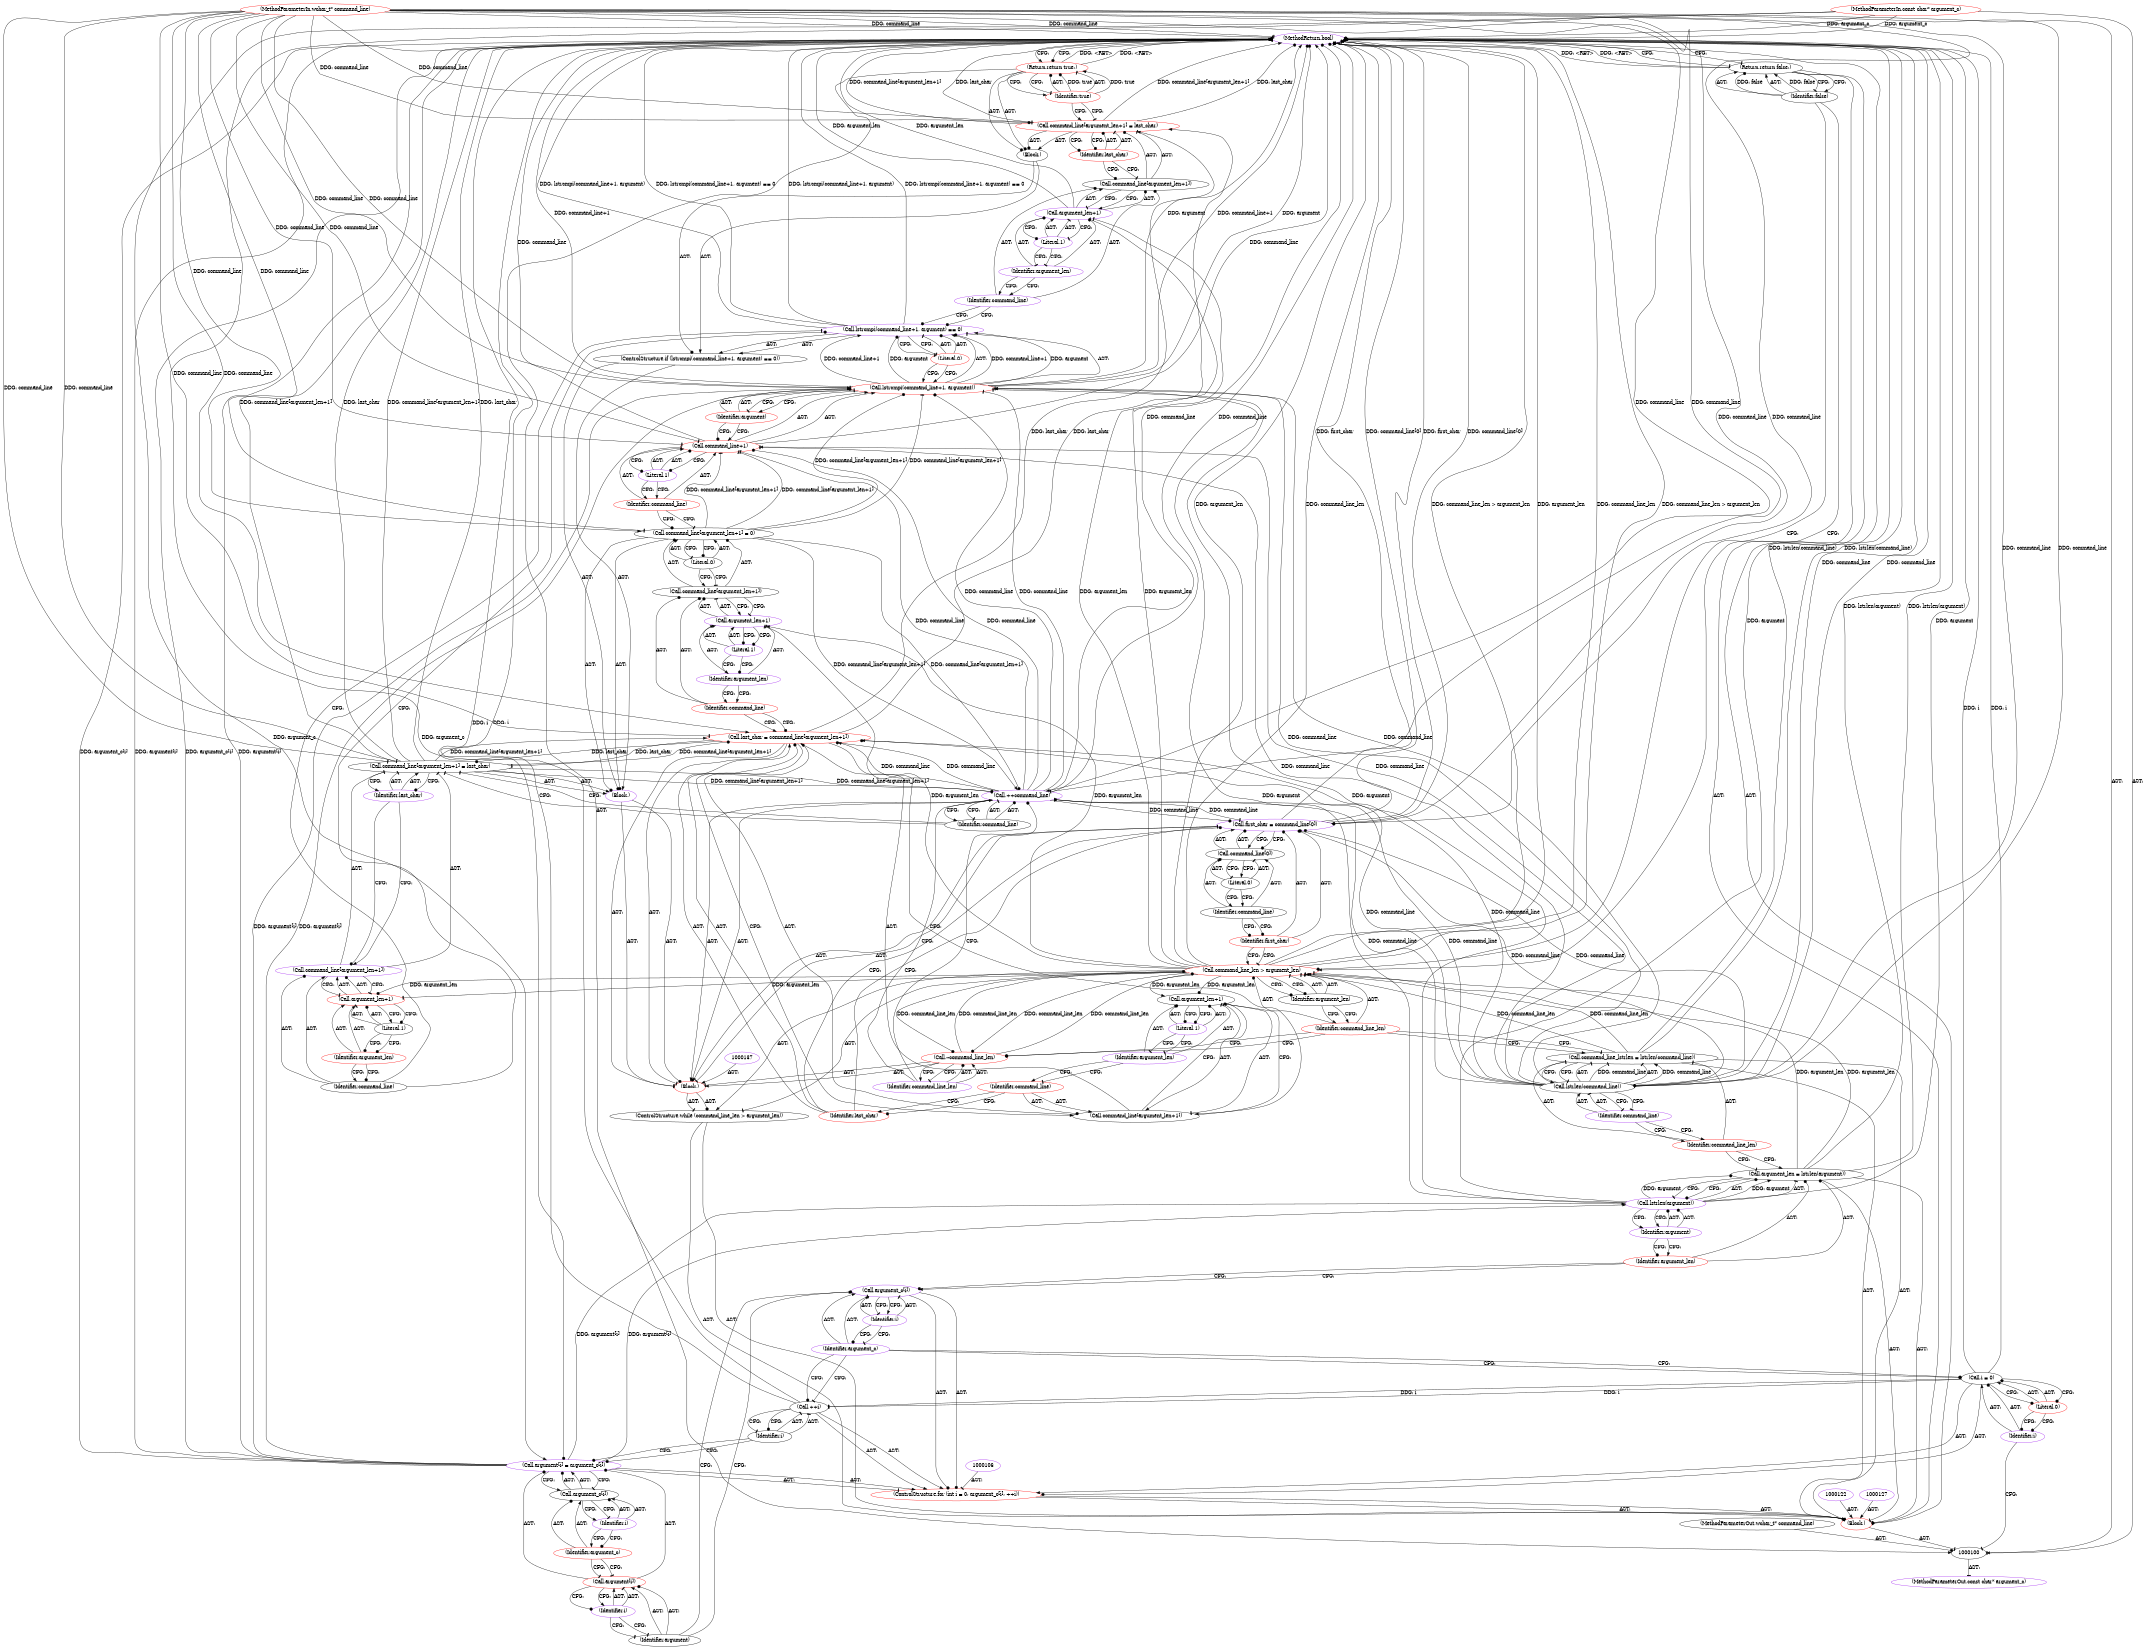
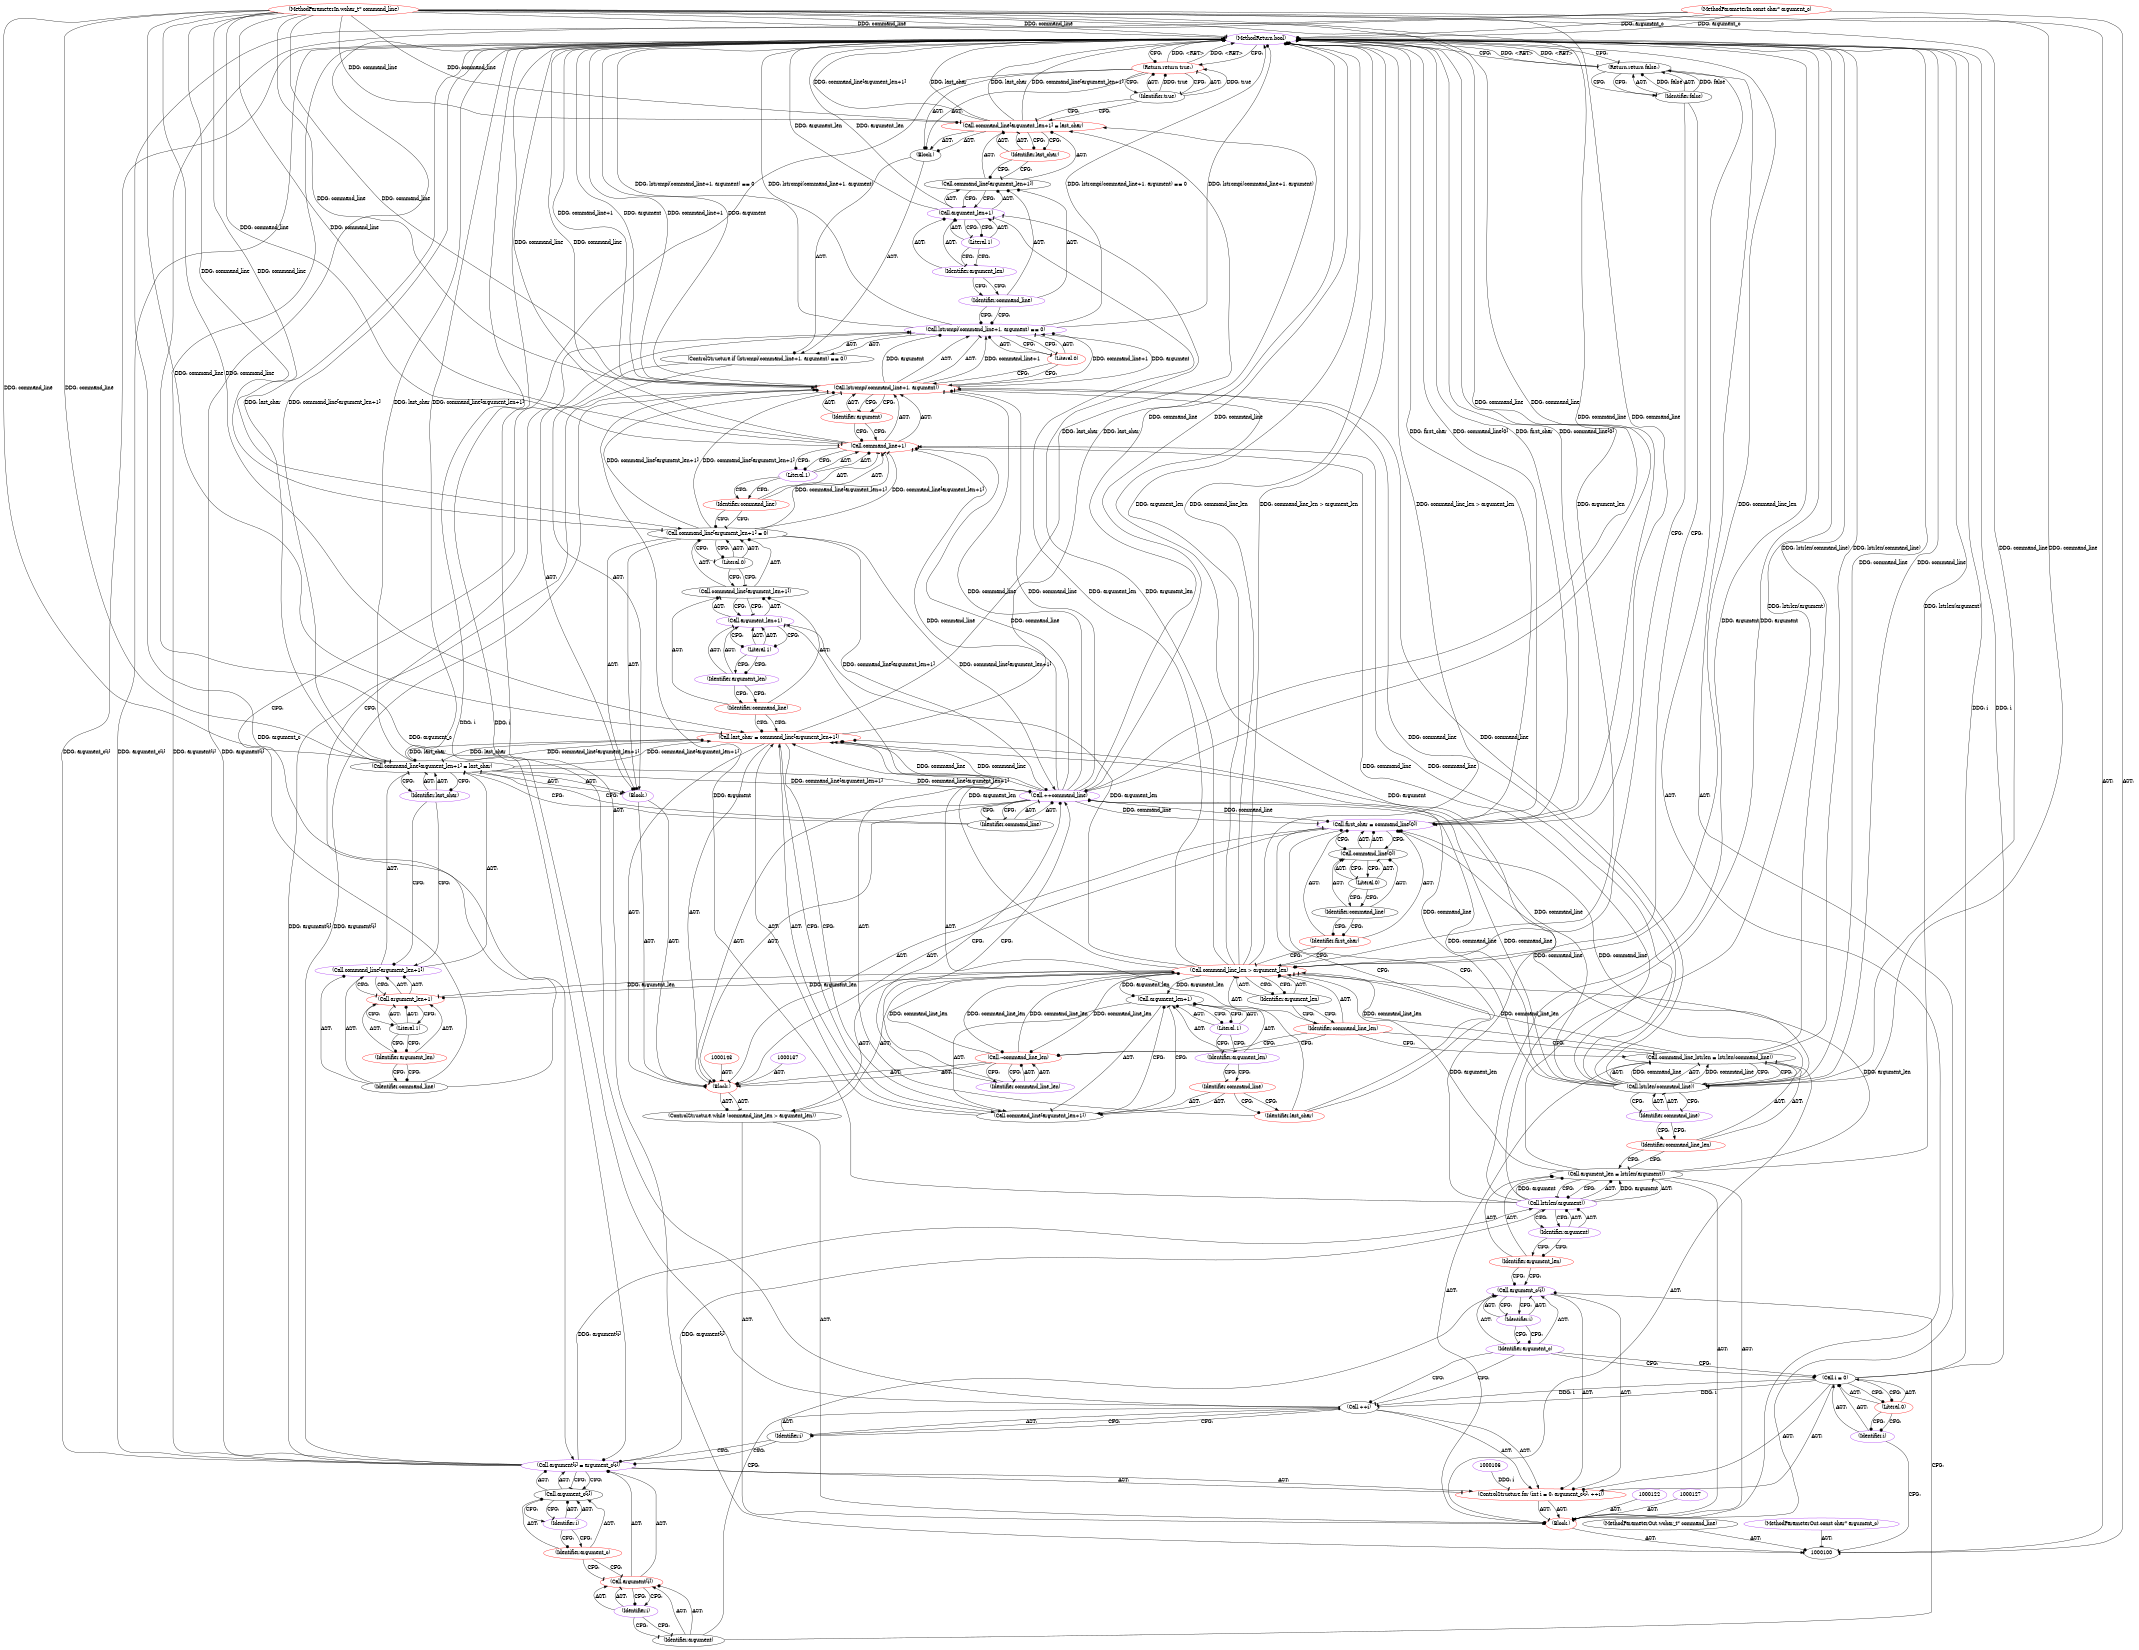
(2063, 21) -> (2102, 71)
(1073, 97) -> (1157, 97)
none -> (722, 1058)
(978, 1480) -> (1506, 1480)
(1969, 1567) -> (1822, 1538)
